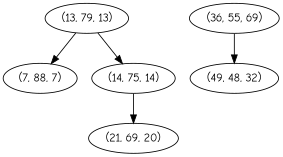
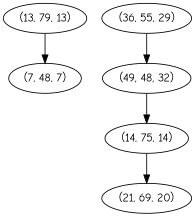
(234, 18) -> (147, 18)
(108, 45) -> (147, 104)
(40, 78) -> (45, 78)
